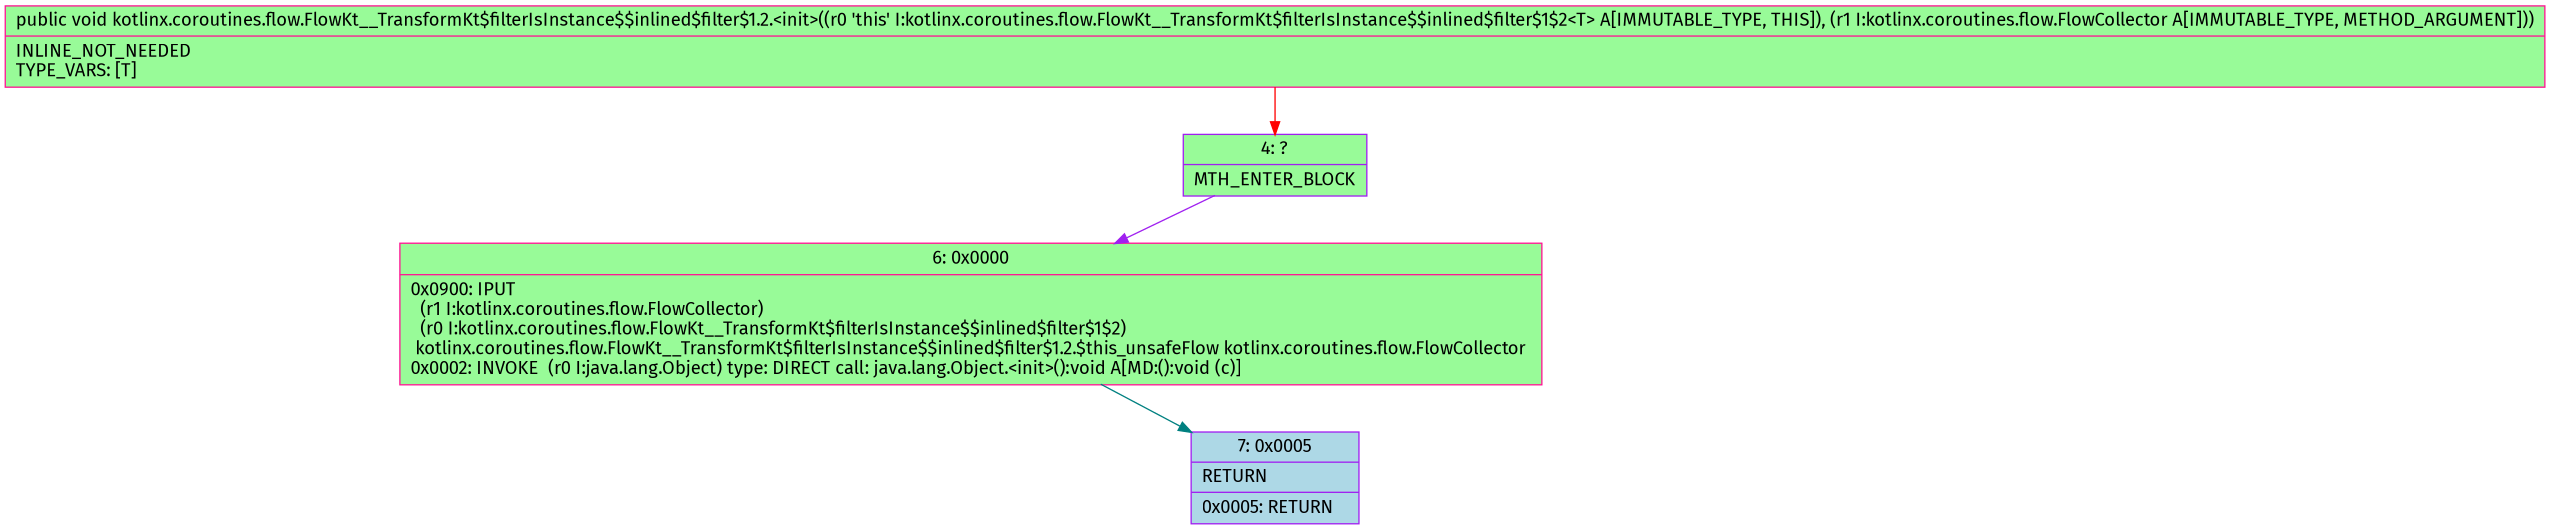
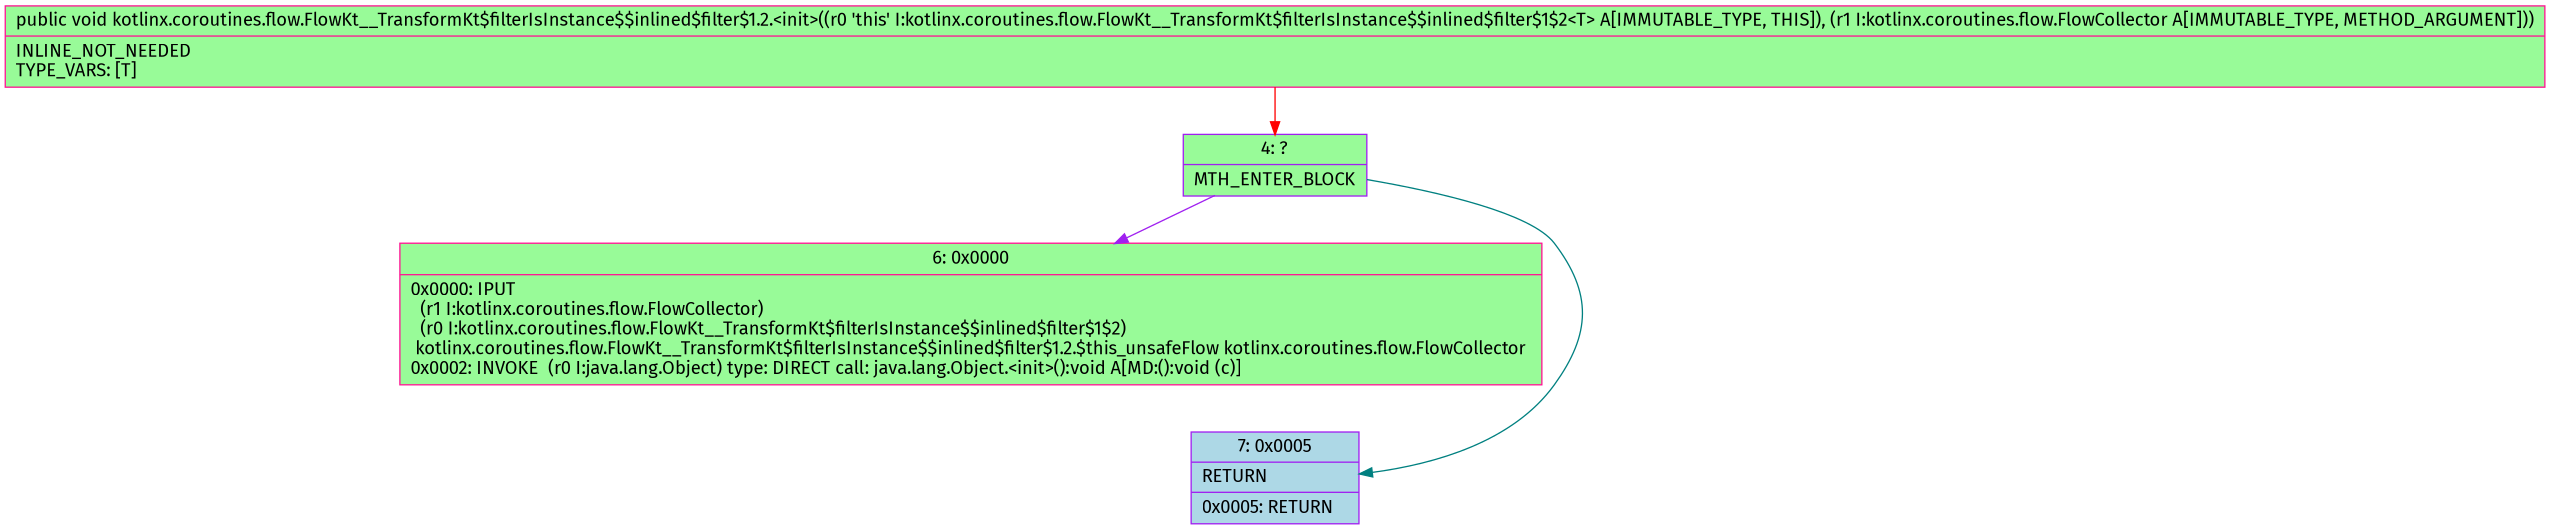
(468, 290) -> (468, 290)
(1140, 405) -> (1582, 317)
